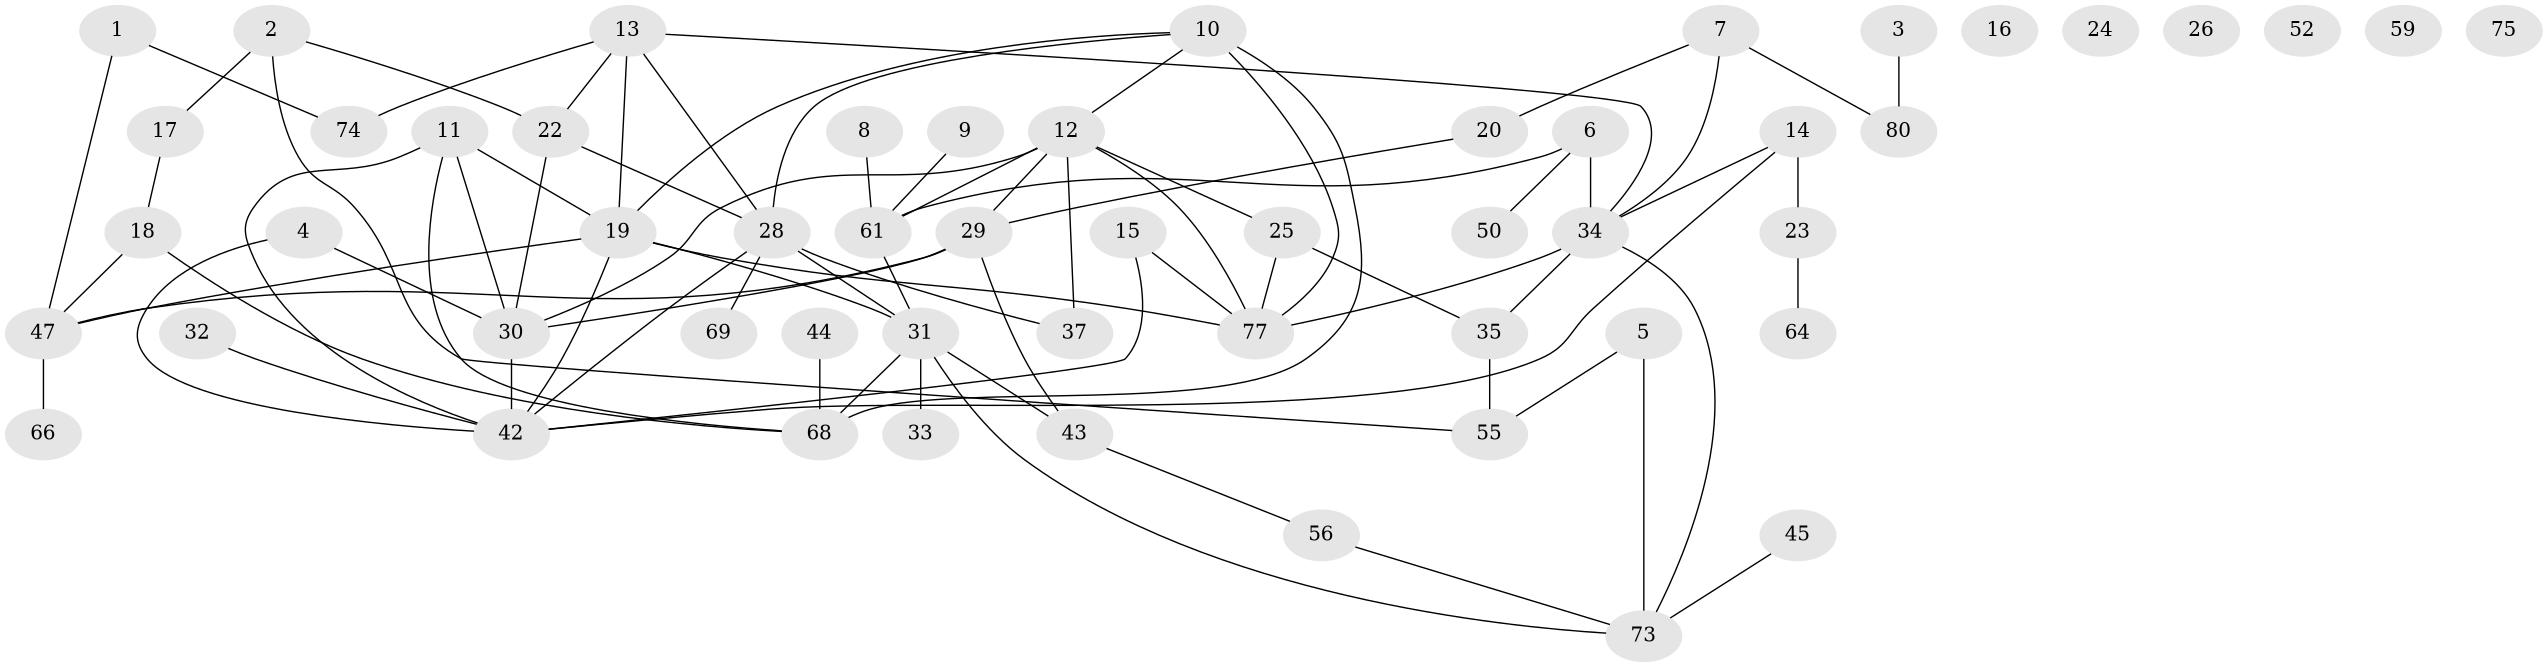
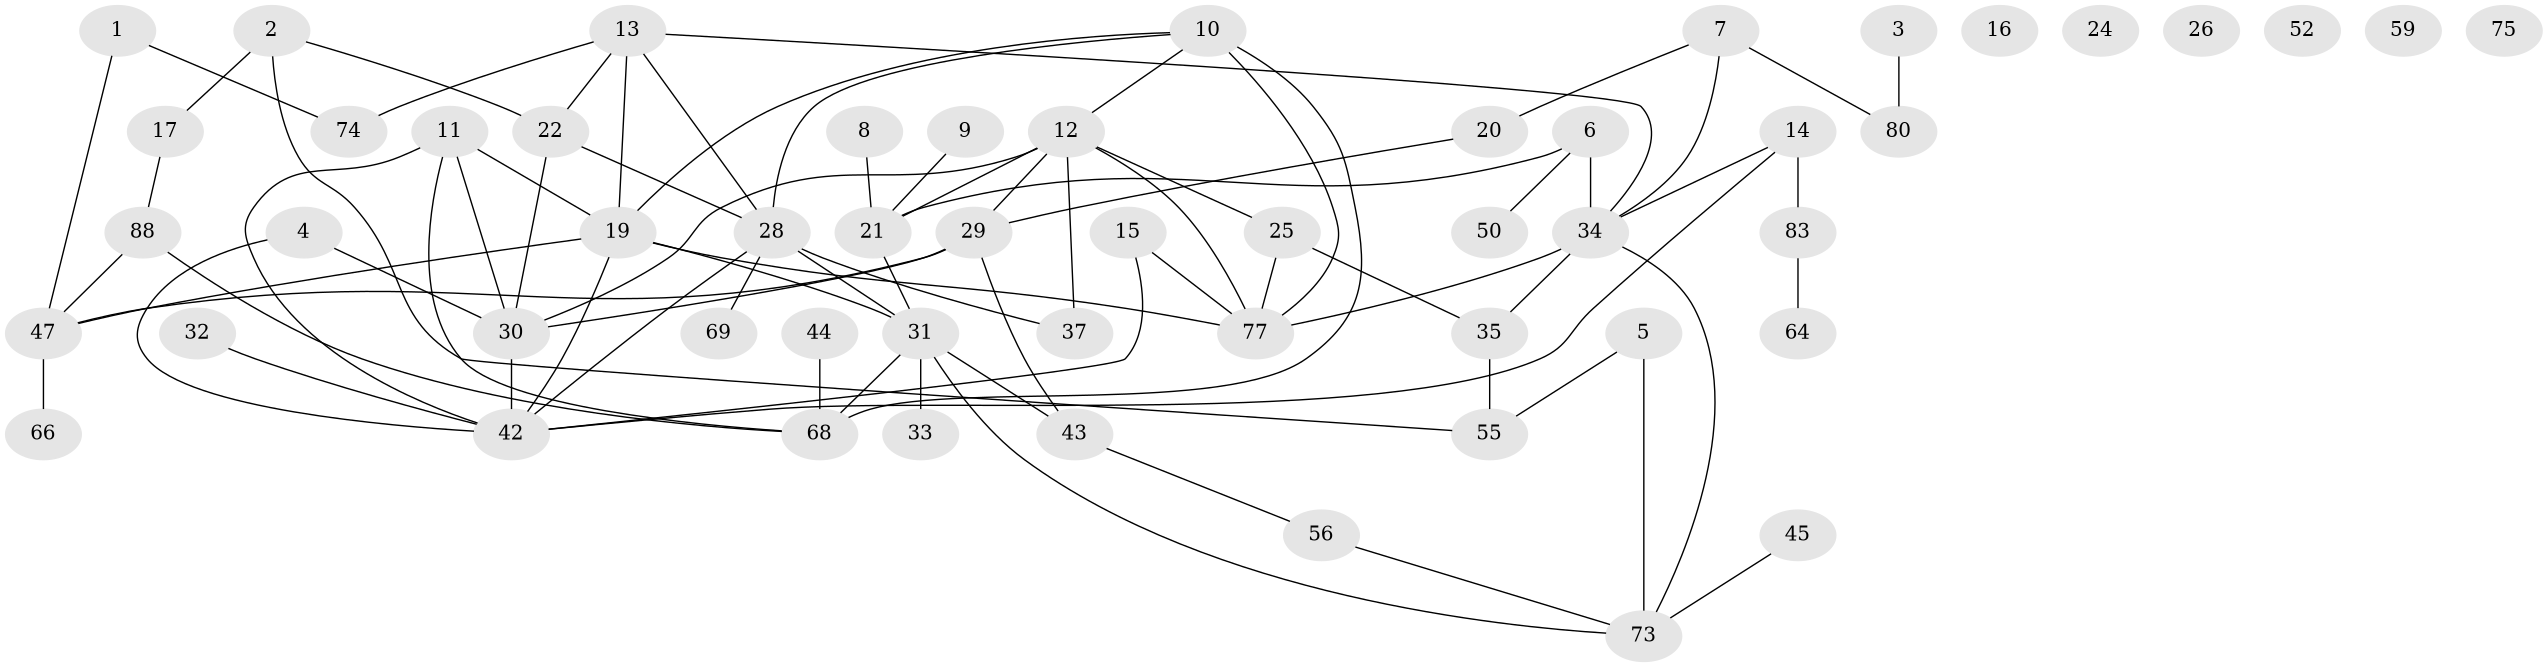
(143, 233) -> (143, 233)
(873, 233) -> (873, 233)
(1798, 233) -> (1798, 233)
